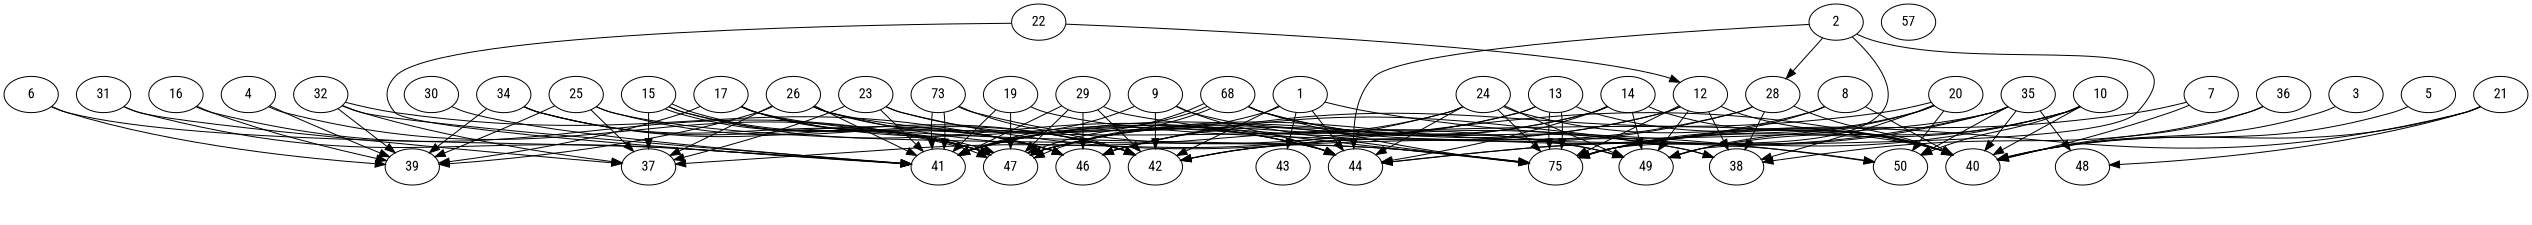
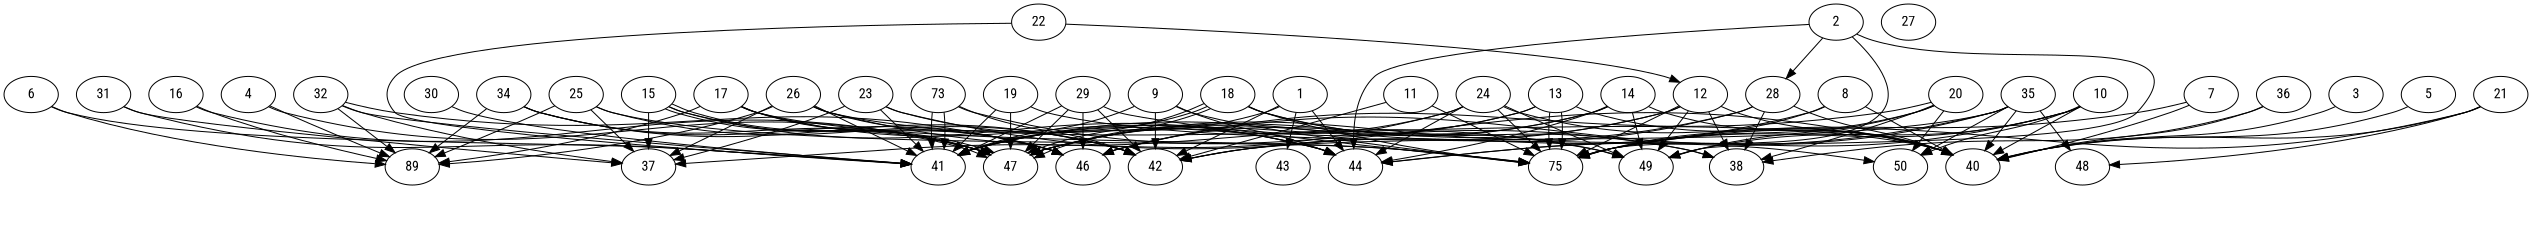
(1909, 22) -> (1909, 22)
(1228, 95) -> (1228, 95)
none -> (1411, 95)
(1594, 135) -> none
(412, 167) -> (412, 167)
